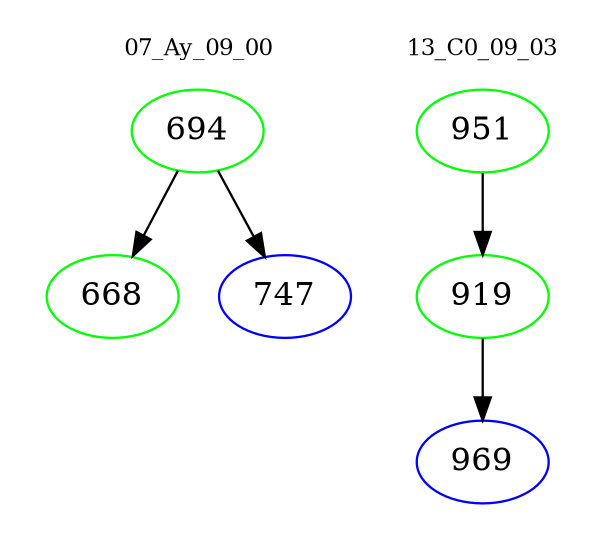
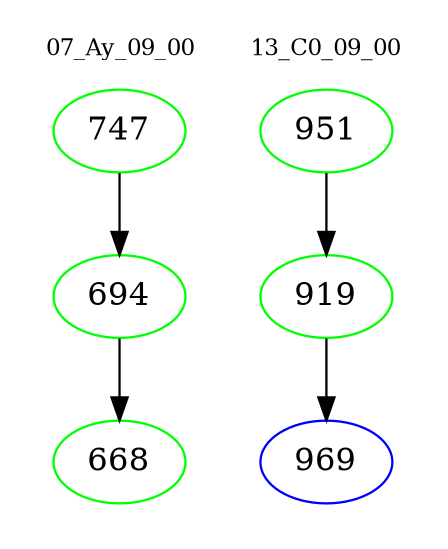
(483, 49) -> (326, 49)
(236, 203) -> (120, 202)
(285, 297) -> (120, 131)
